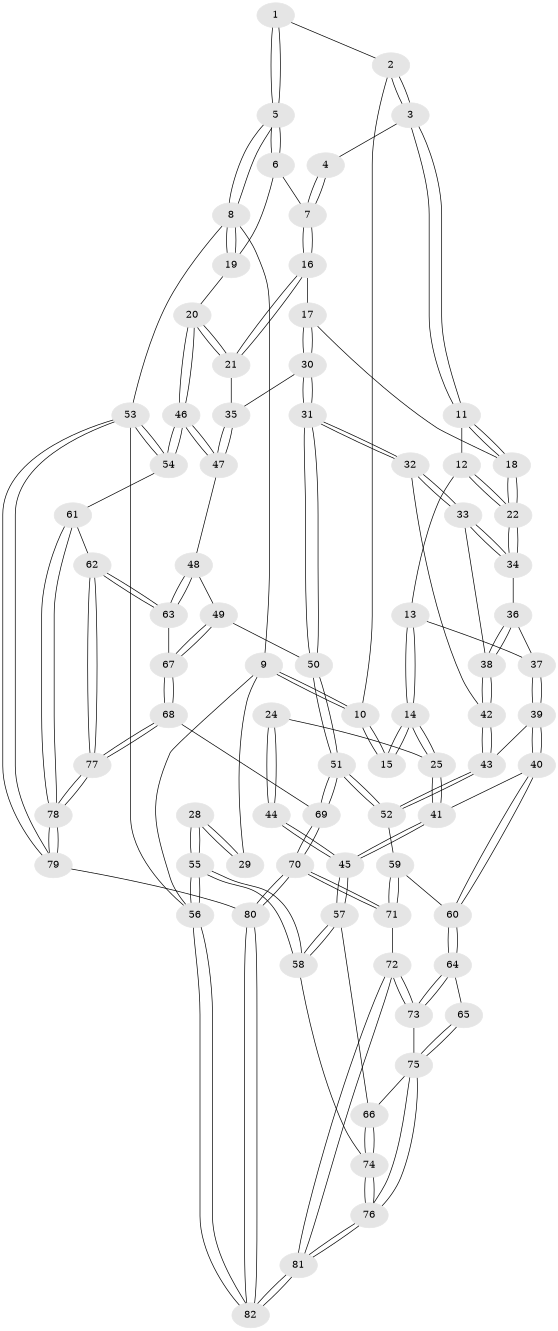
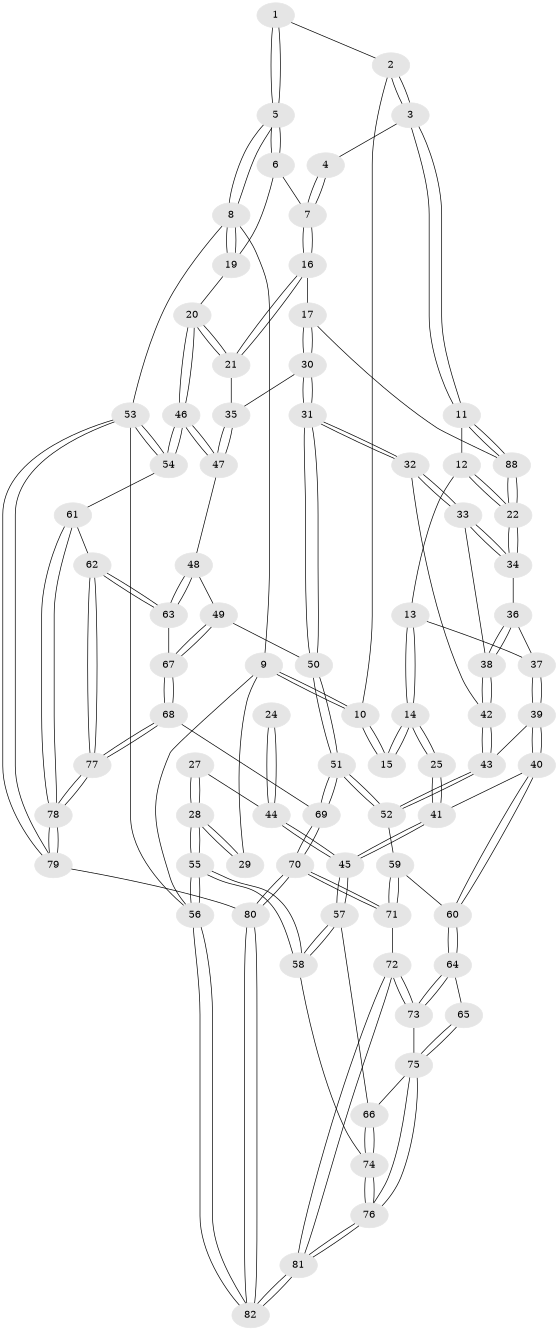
(512, 465) -> (512, 465)
(357, 736) -> none
none -> (195, 765)
